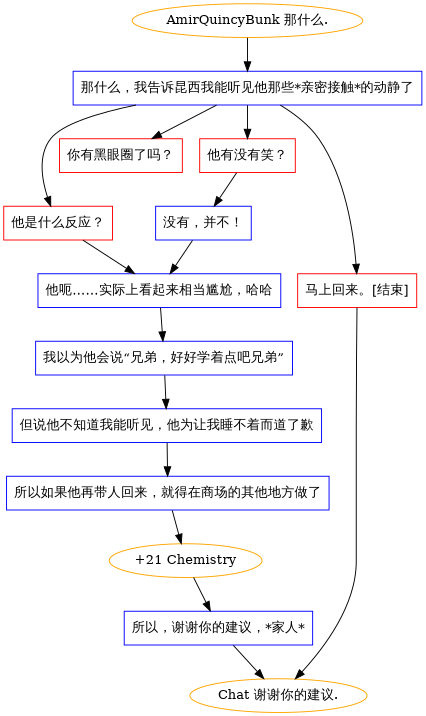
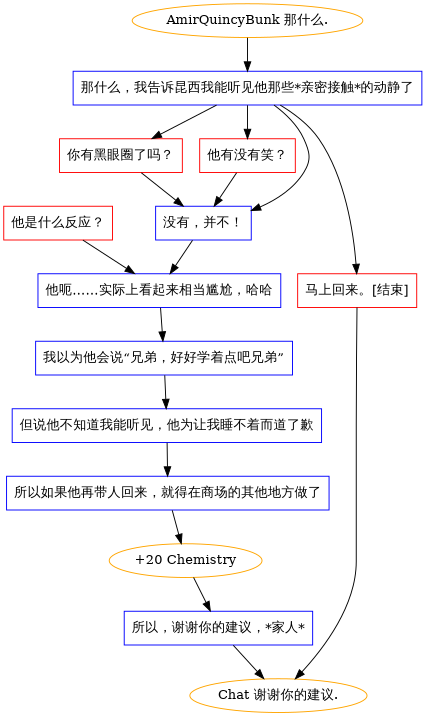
(63, 129) -> (309, 161)
none -> (159, 186)
(186, 561) -> (186, 561)
